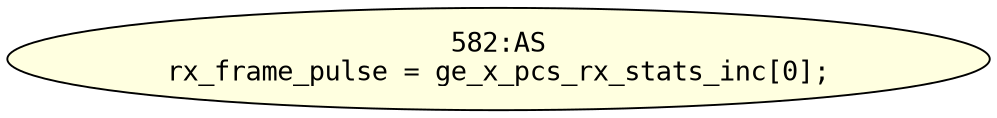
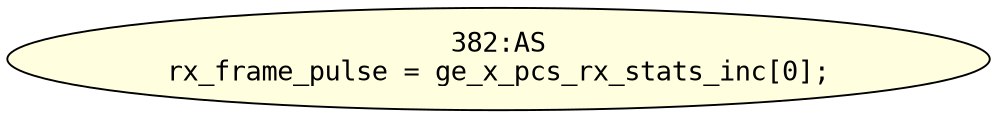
(499, 59) -> (499, 59)
